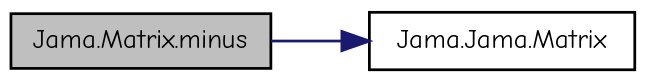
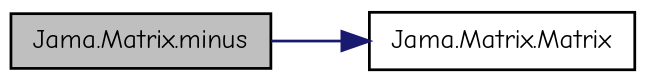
(502, 41) -> (502, 41)
